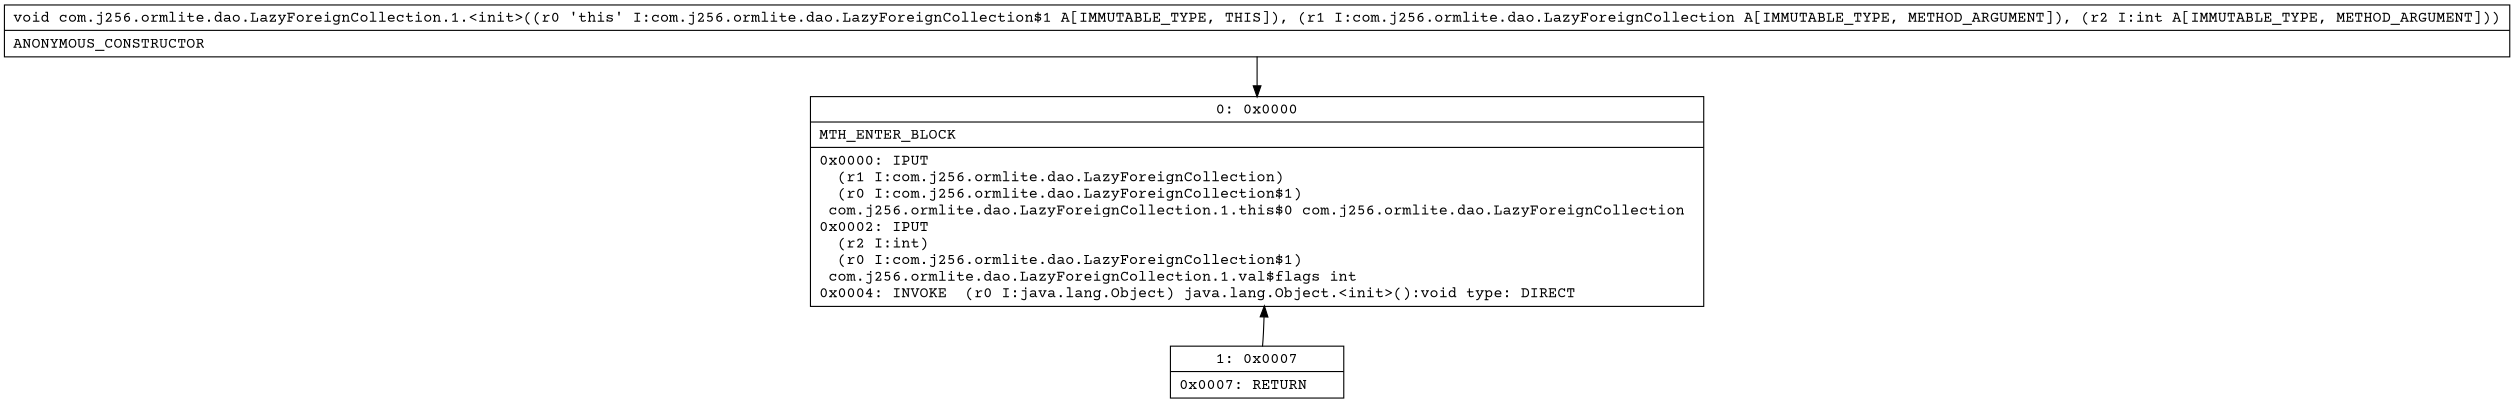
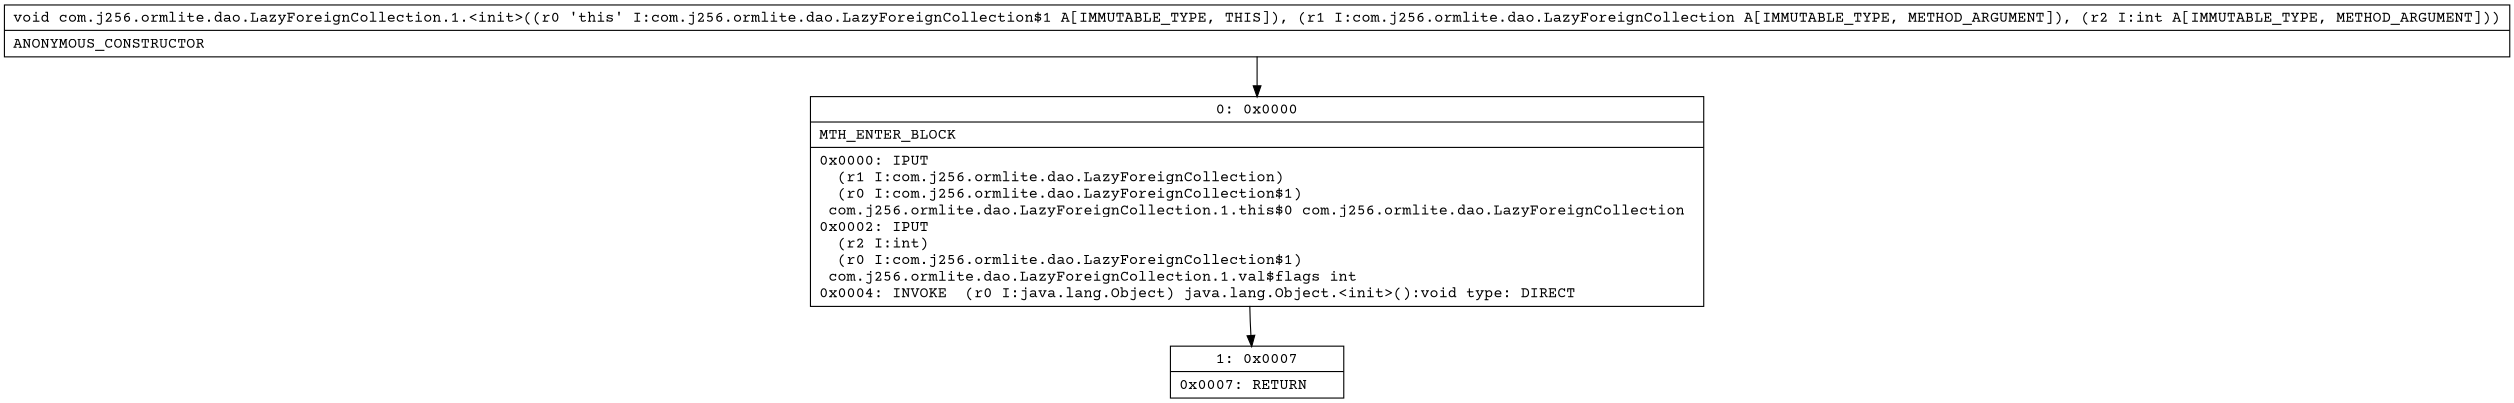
(1263, 332) -> (1250, 321)
